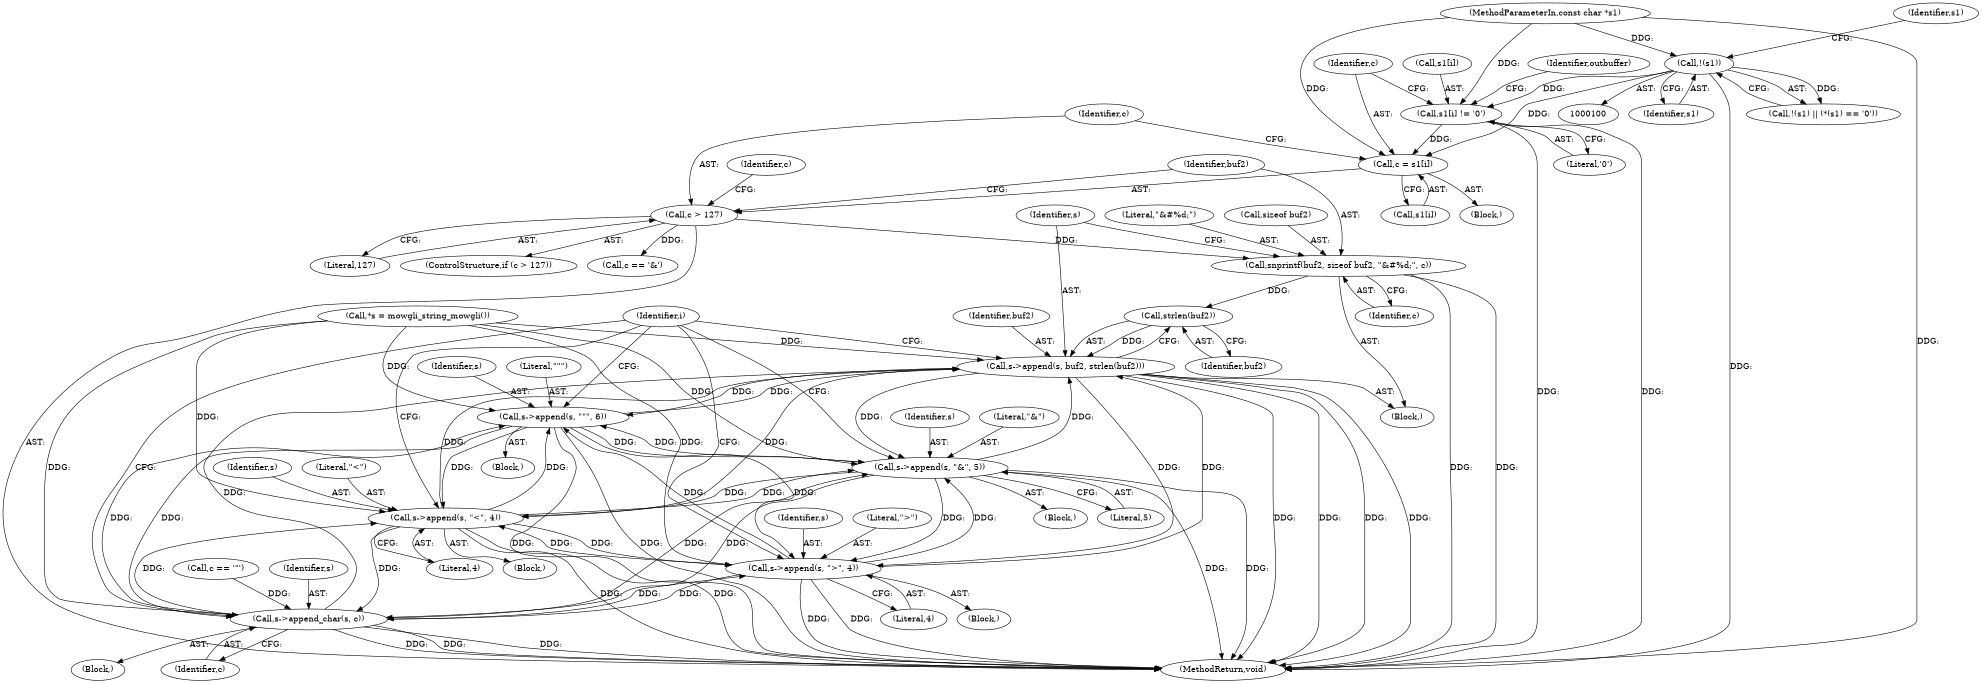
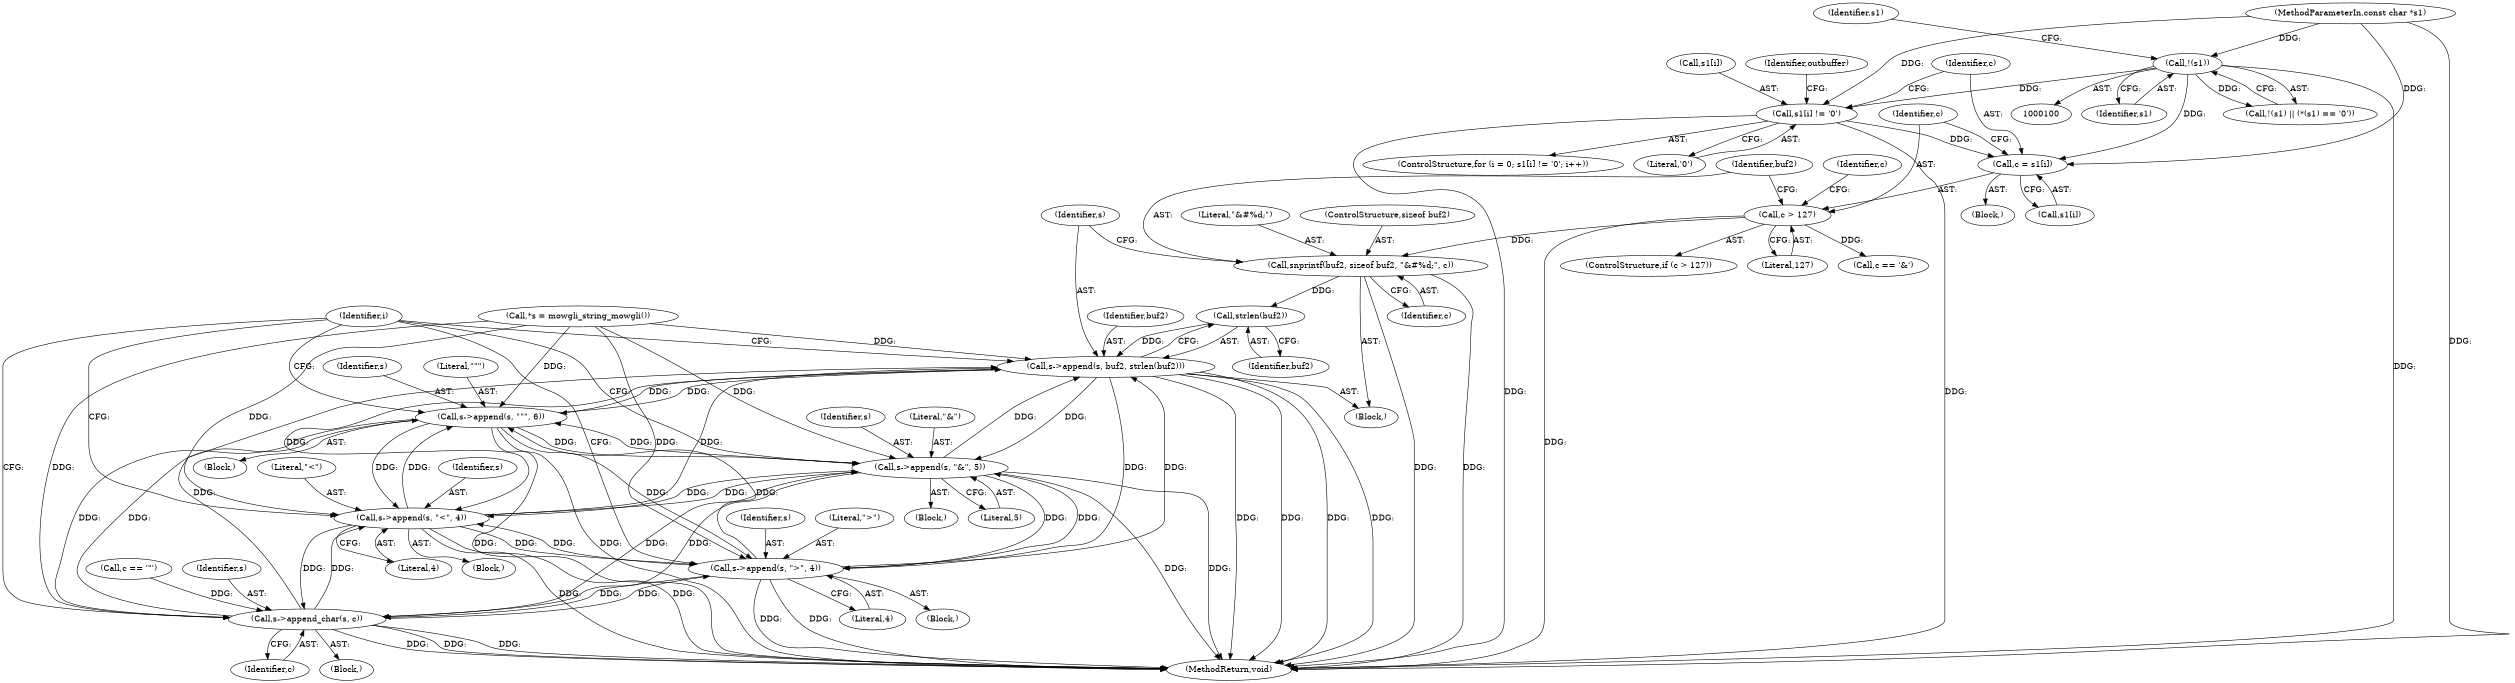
none -> (1493, 165)
(1276, 215) -> (1388, 215)
(37, 443) -> (1557, 443)
